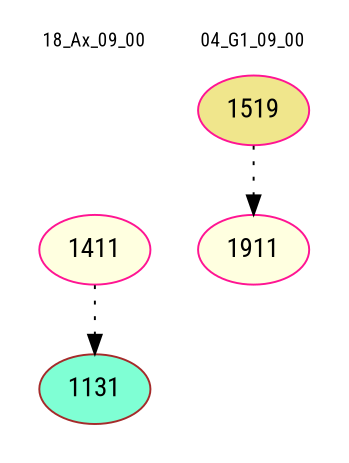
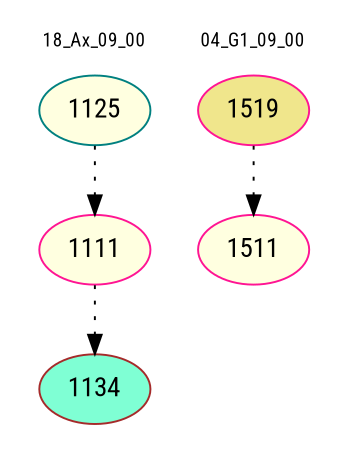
none -> (95, 110)
(95, 250) -> (95, 250)
(254, 250) -> (254, 250)
(95, 389) -> (95, 389)
